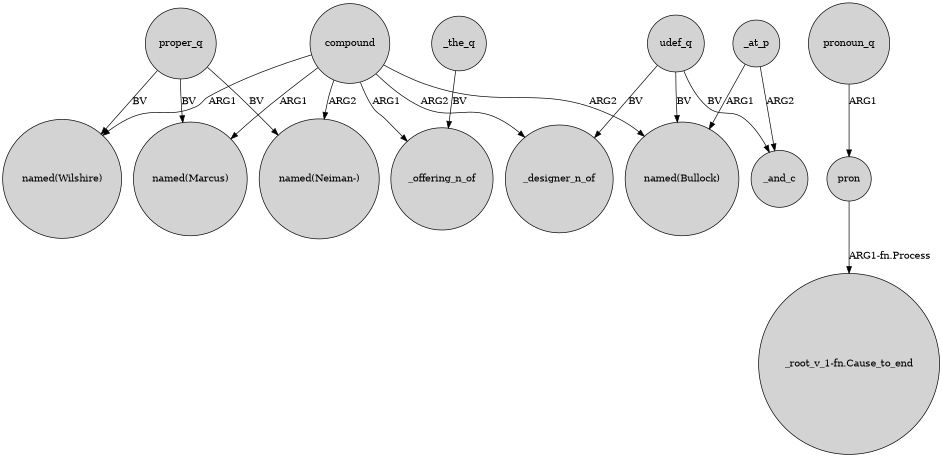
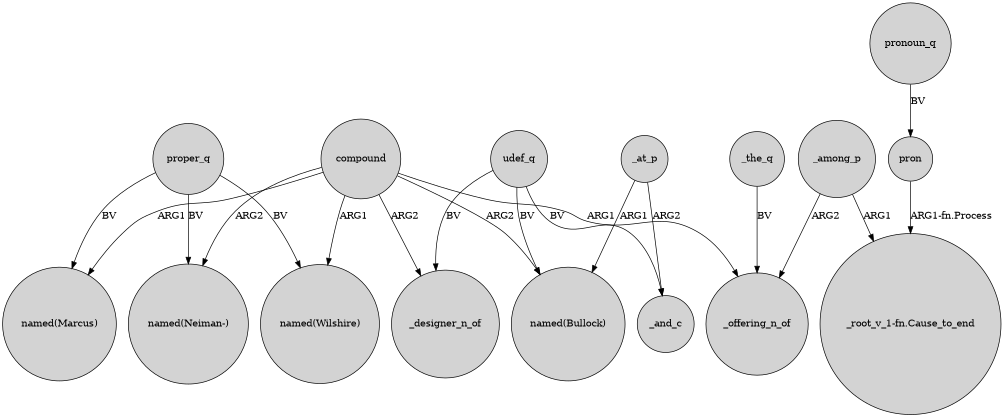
(863, 102) -> (918, 102)
none -> (837, 159)
